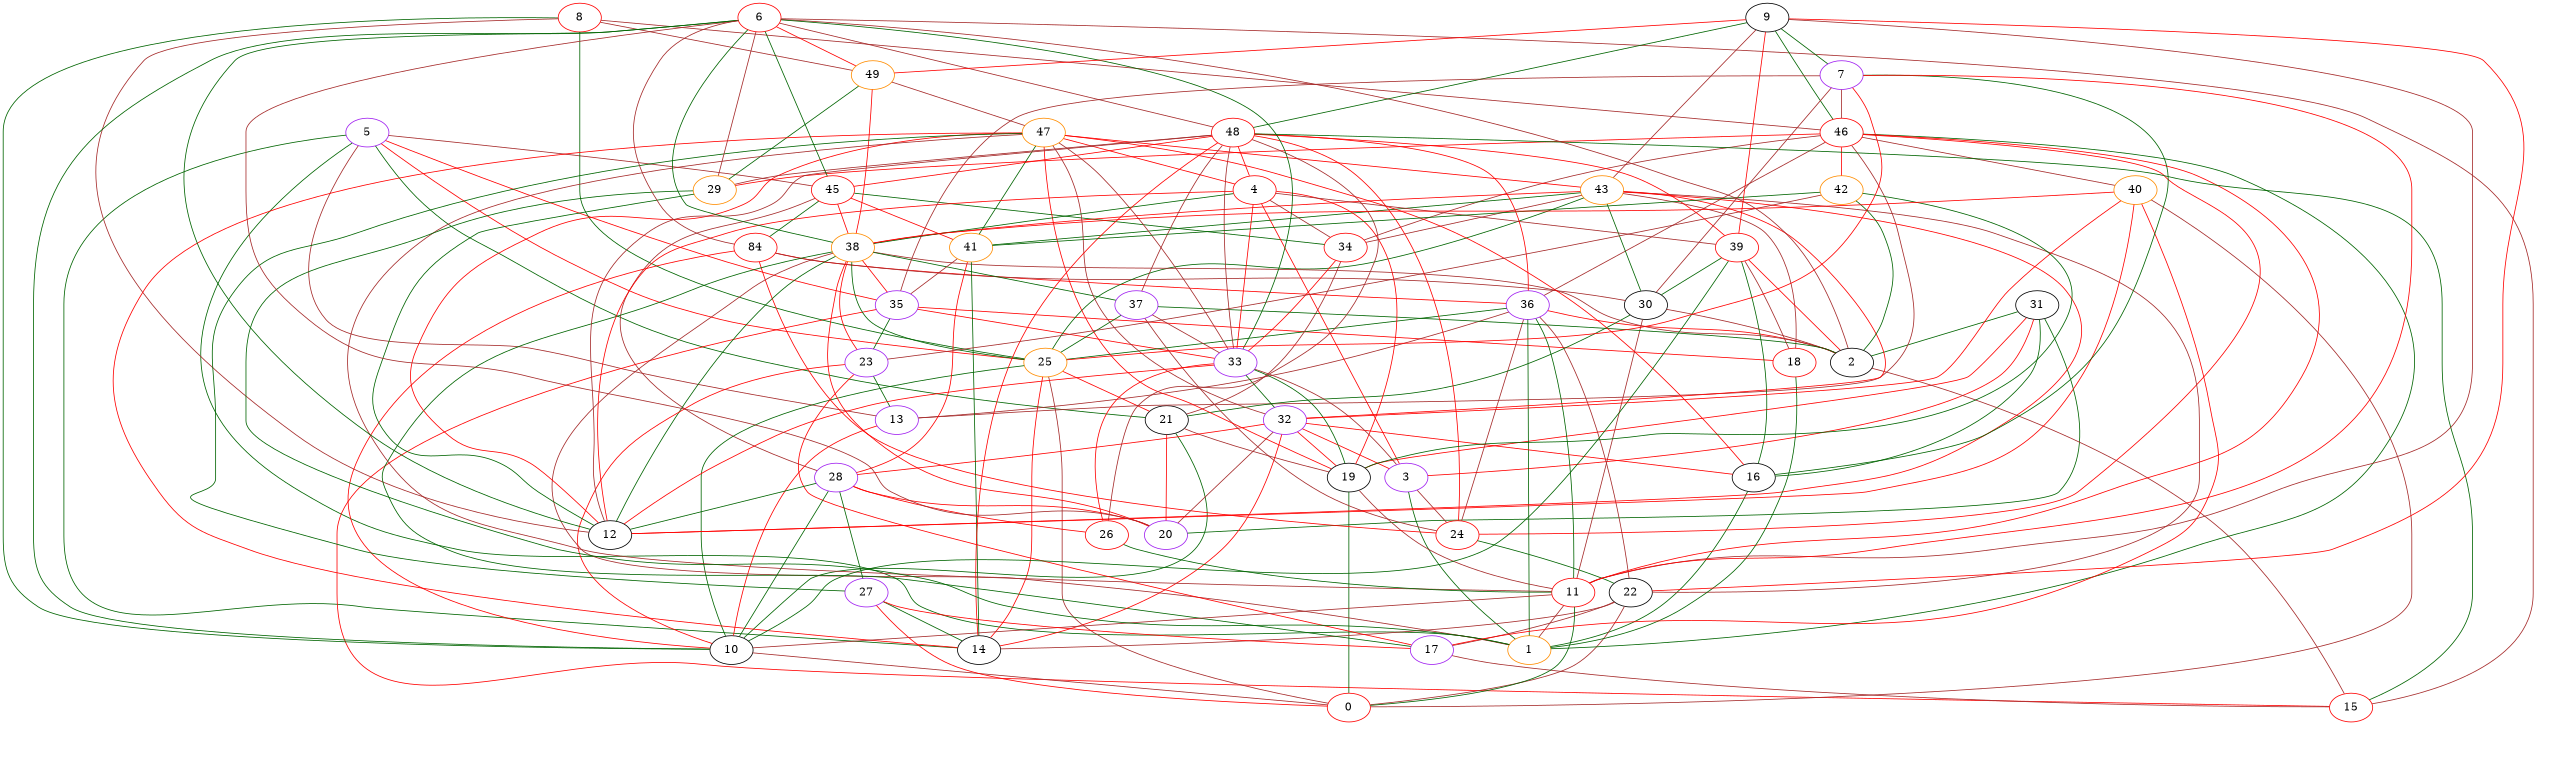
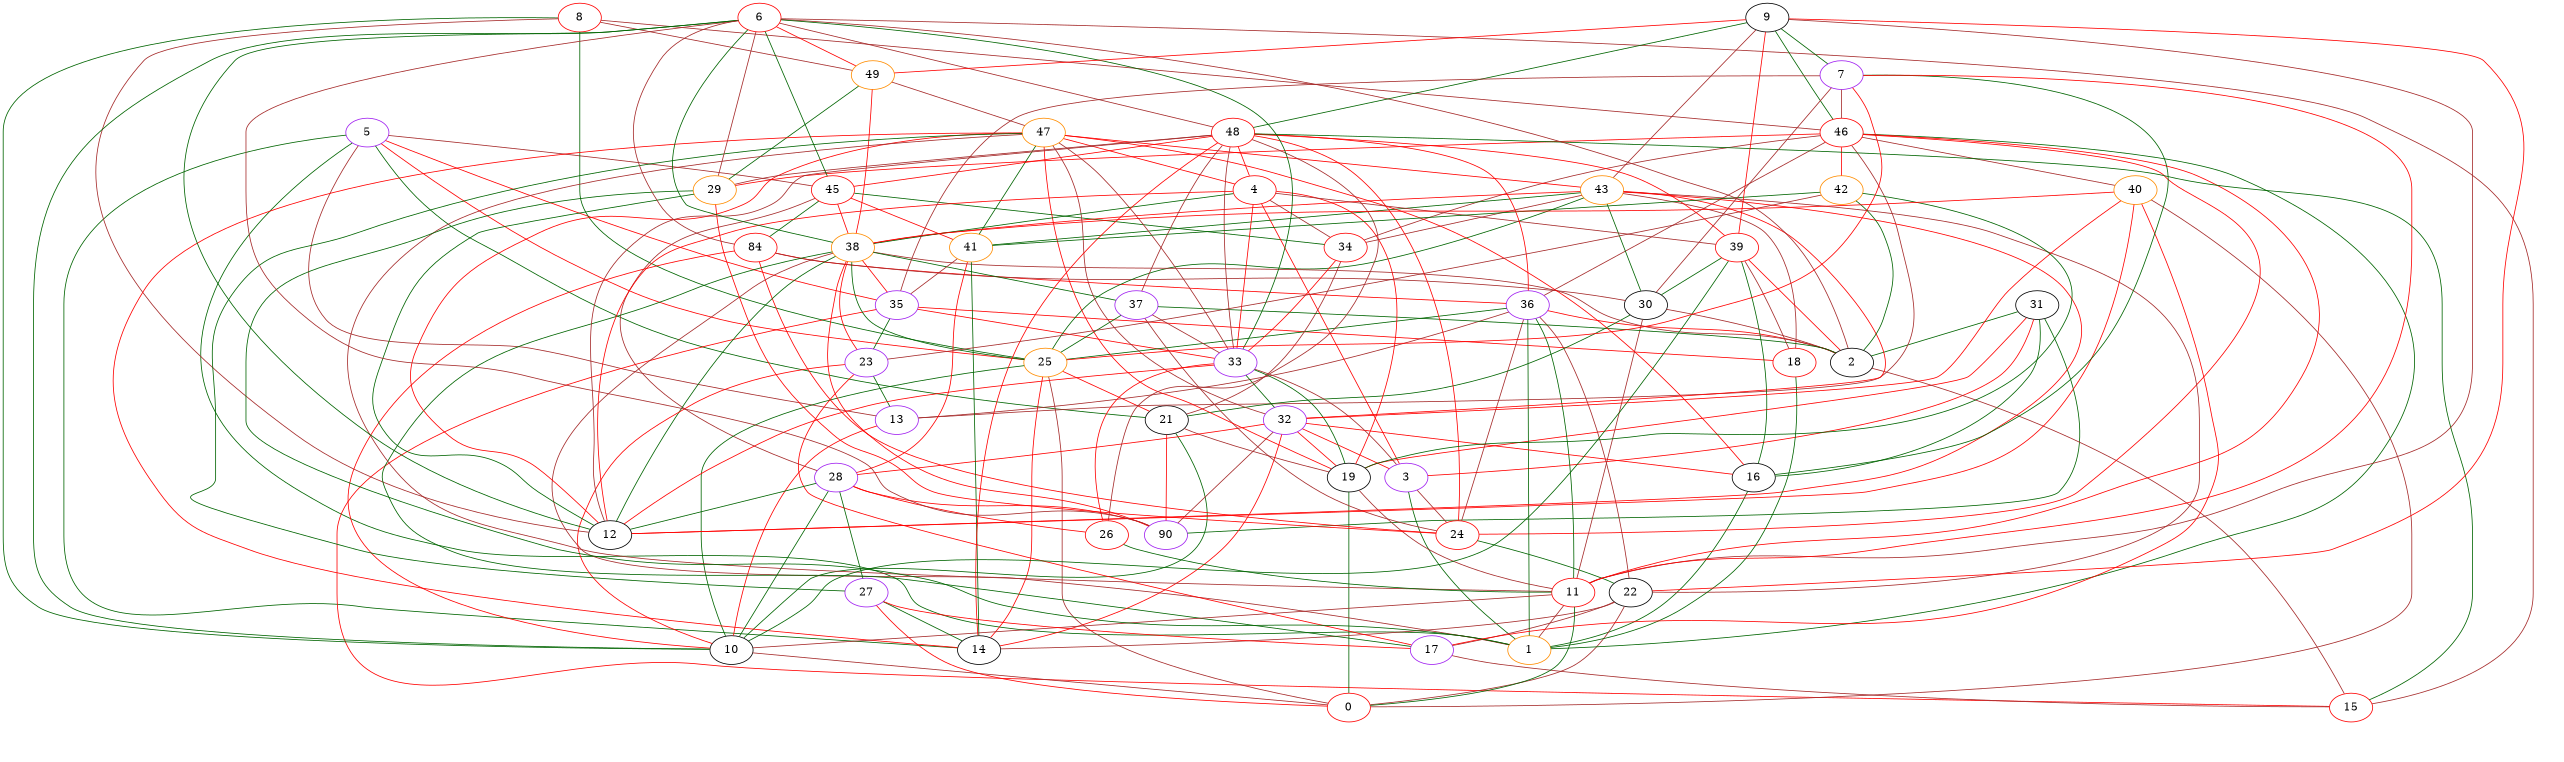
none -> (950, 495)
(1166, 535) -> (1166, 535)
